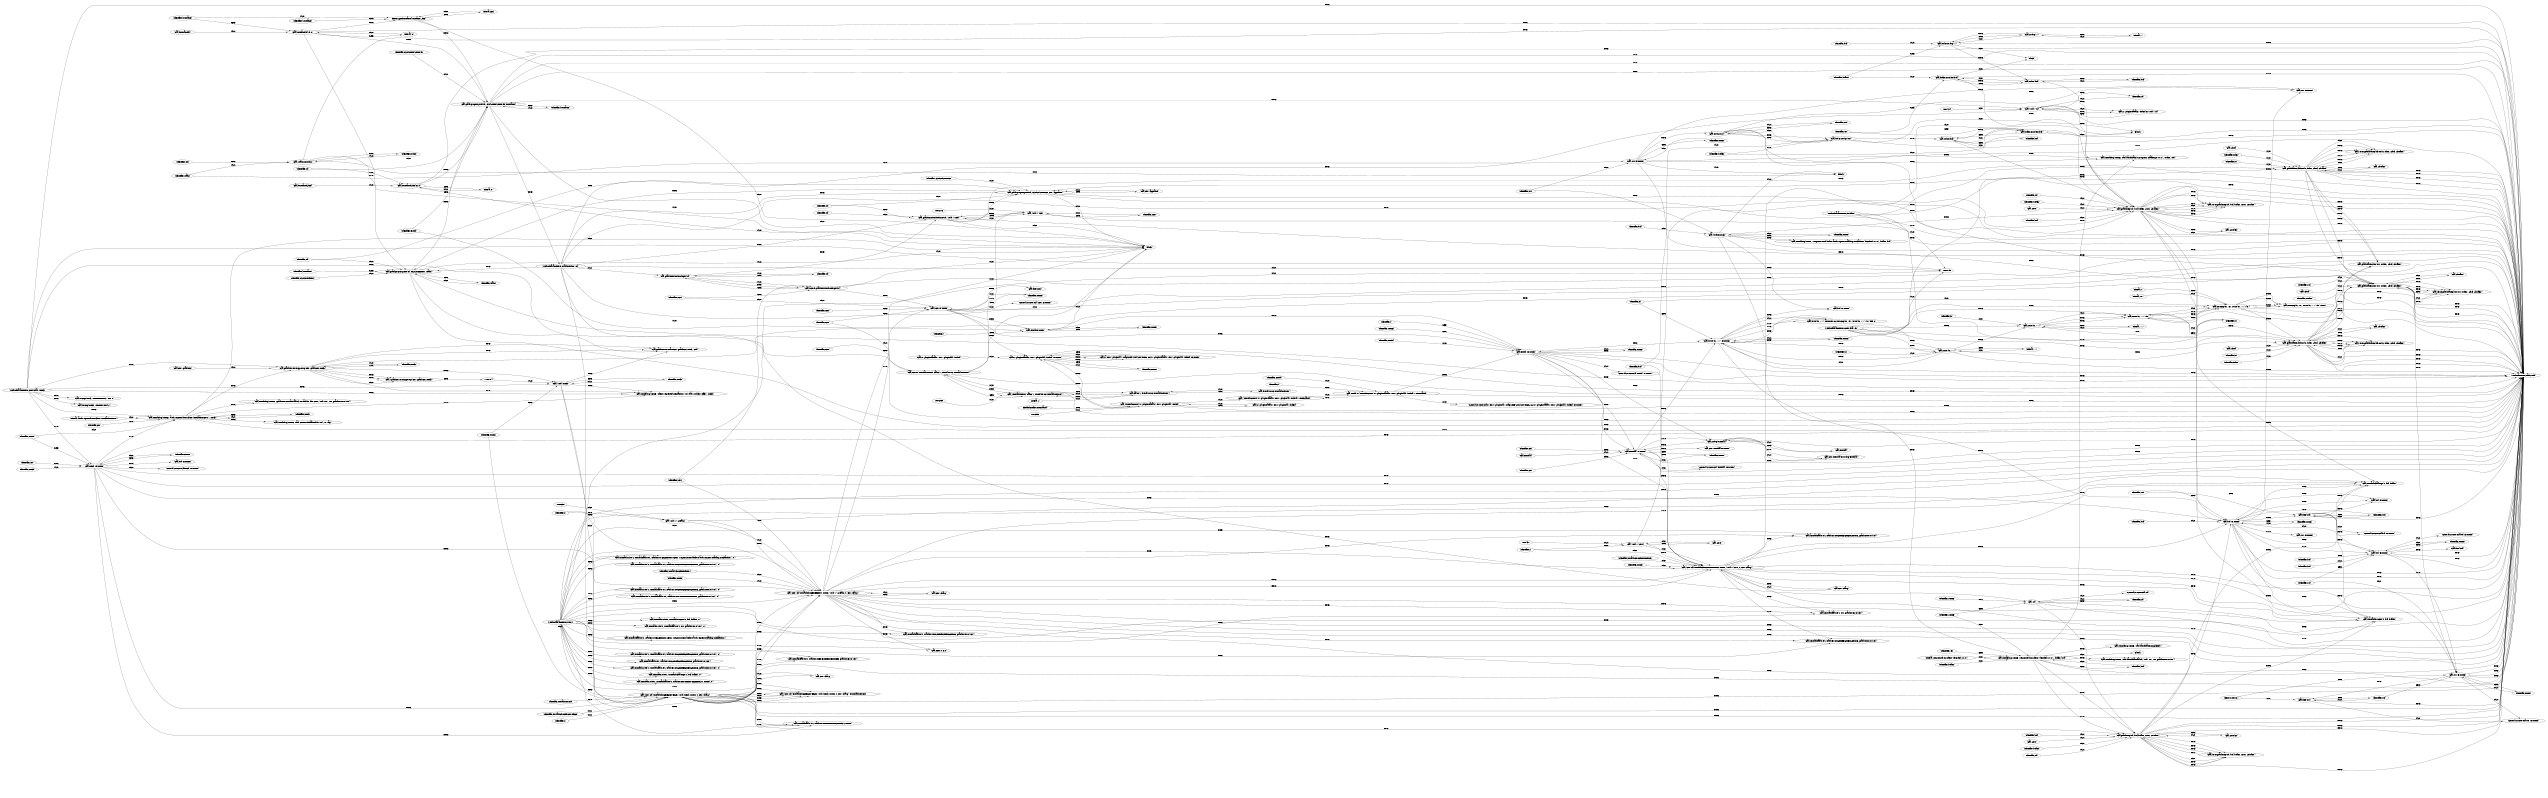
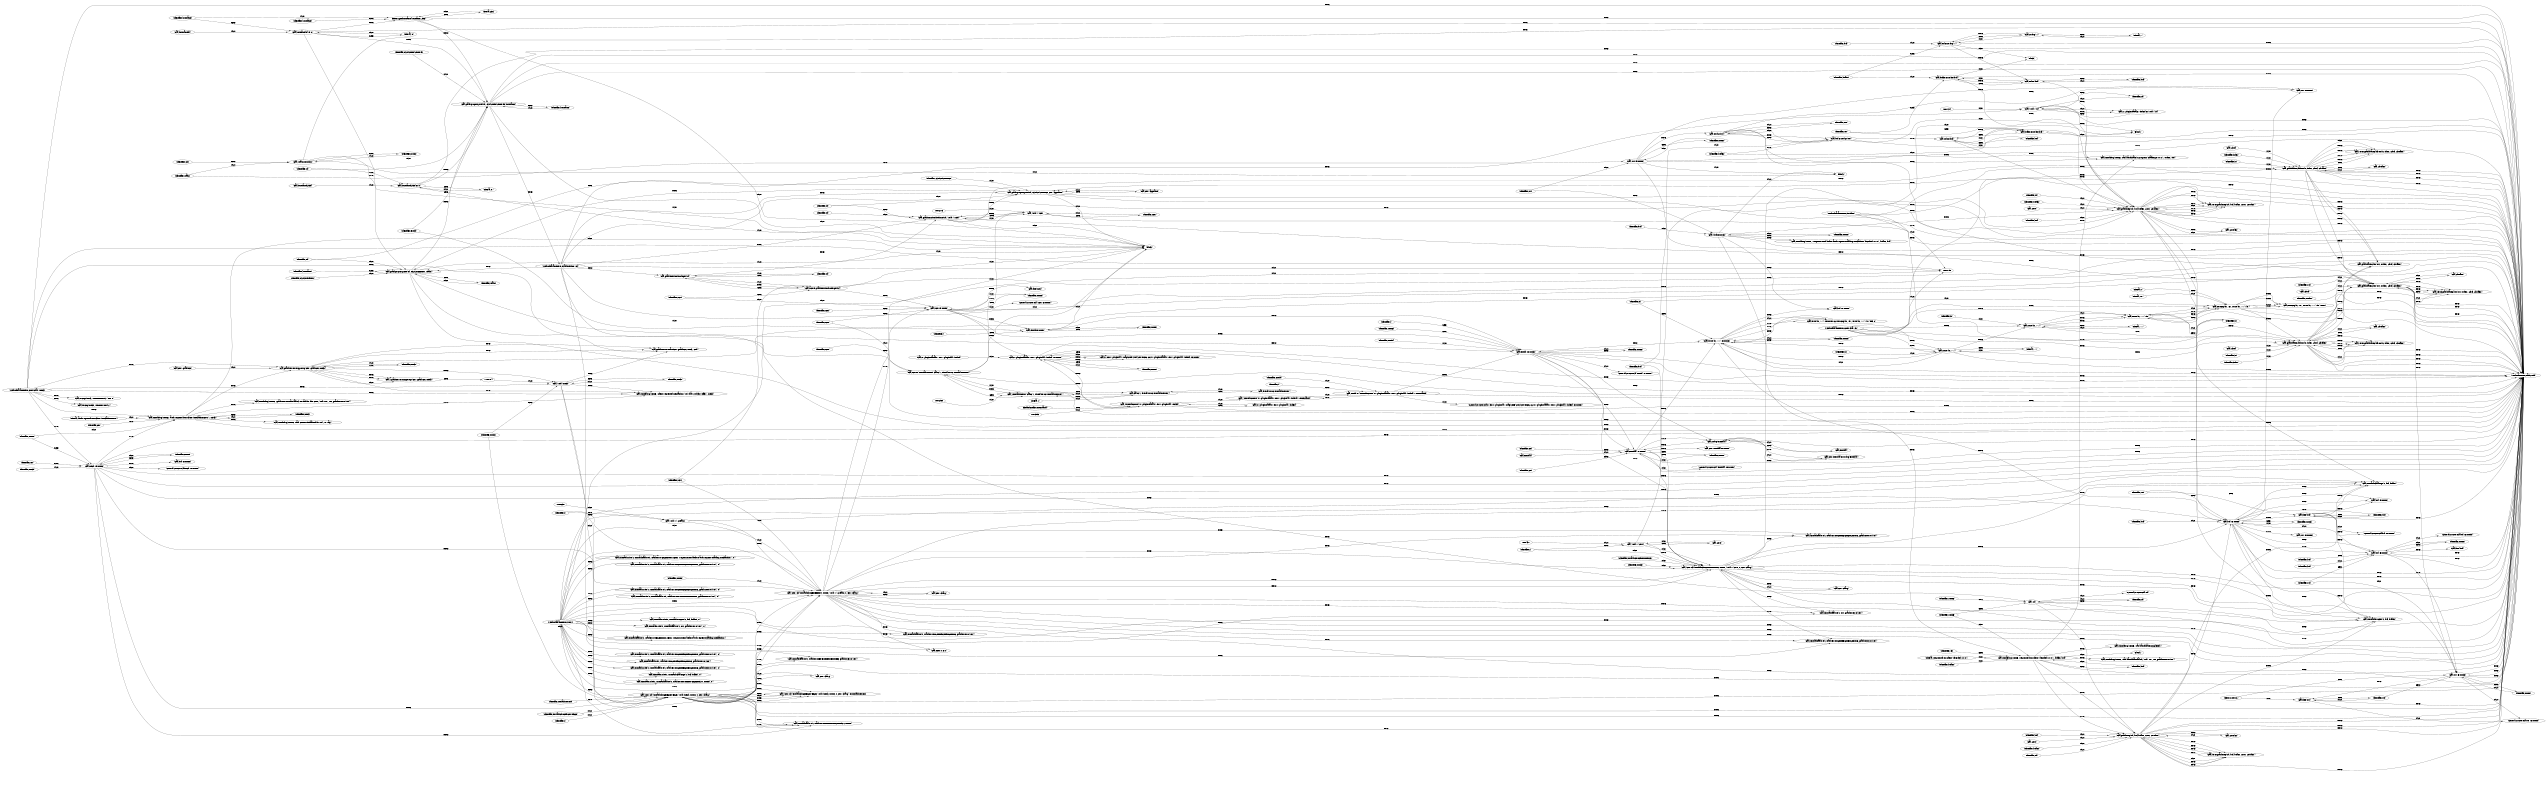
none -> (1643, 18)
(1266, 101) -> none
(590, 268) -> (590, 268)
none -> (1274, 345)
(675, 571) -> none
